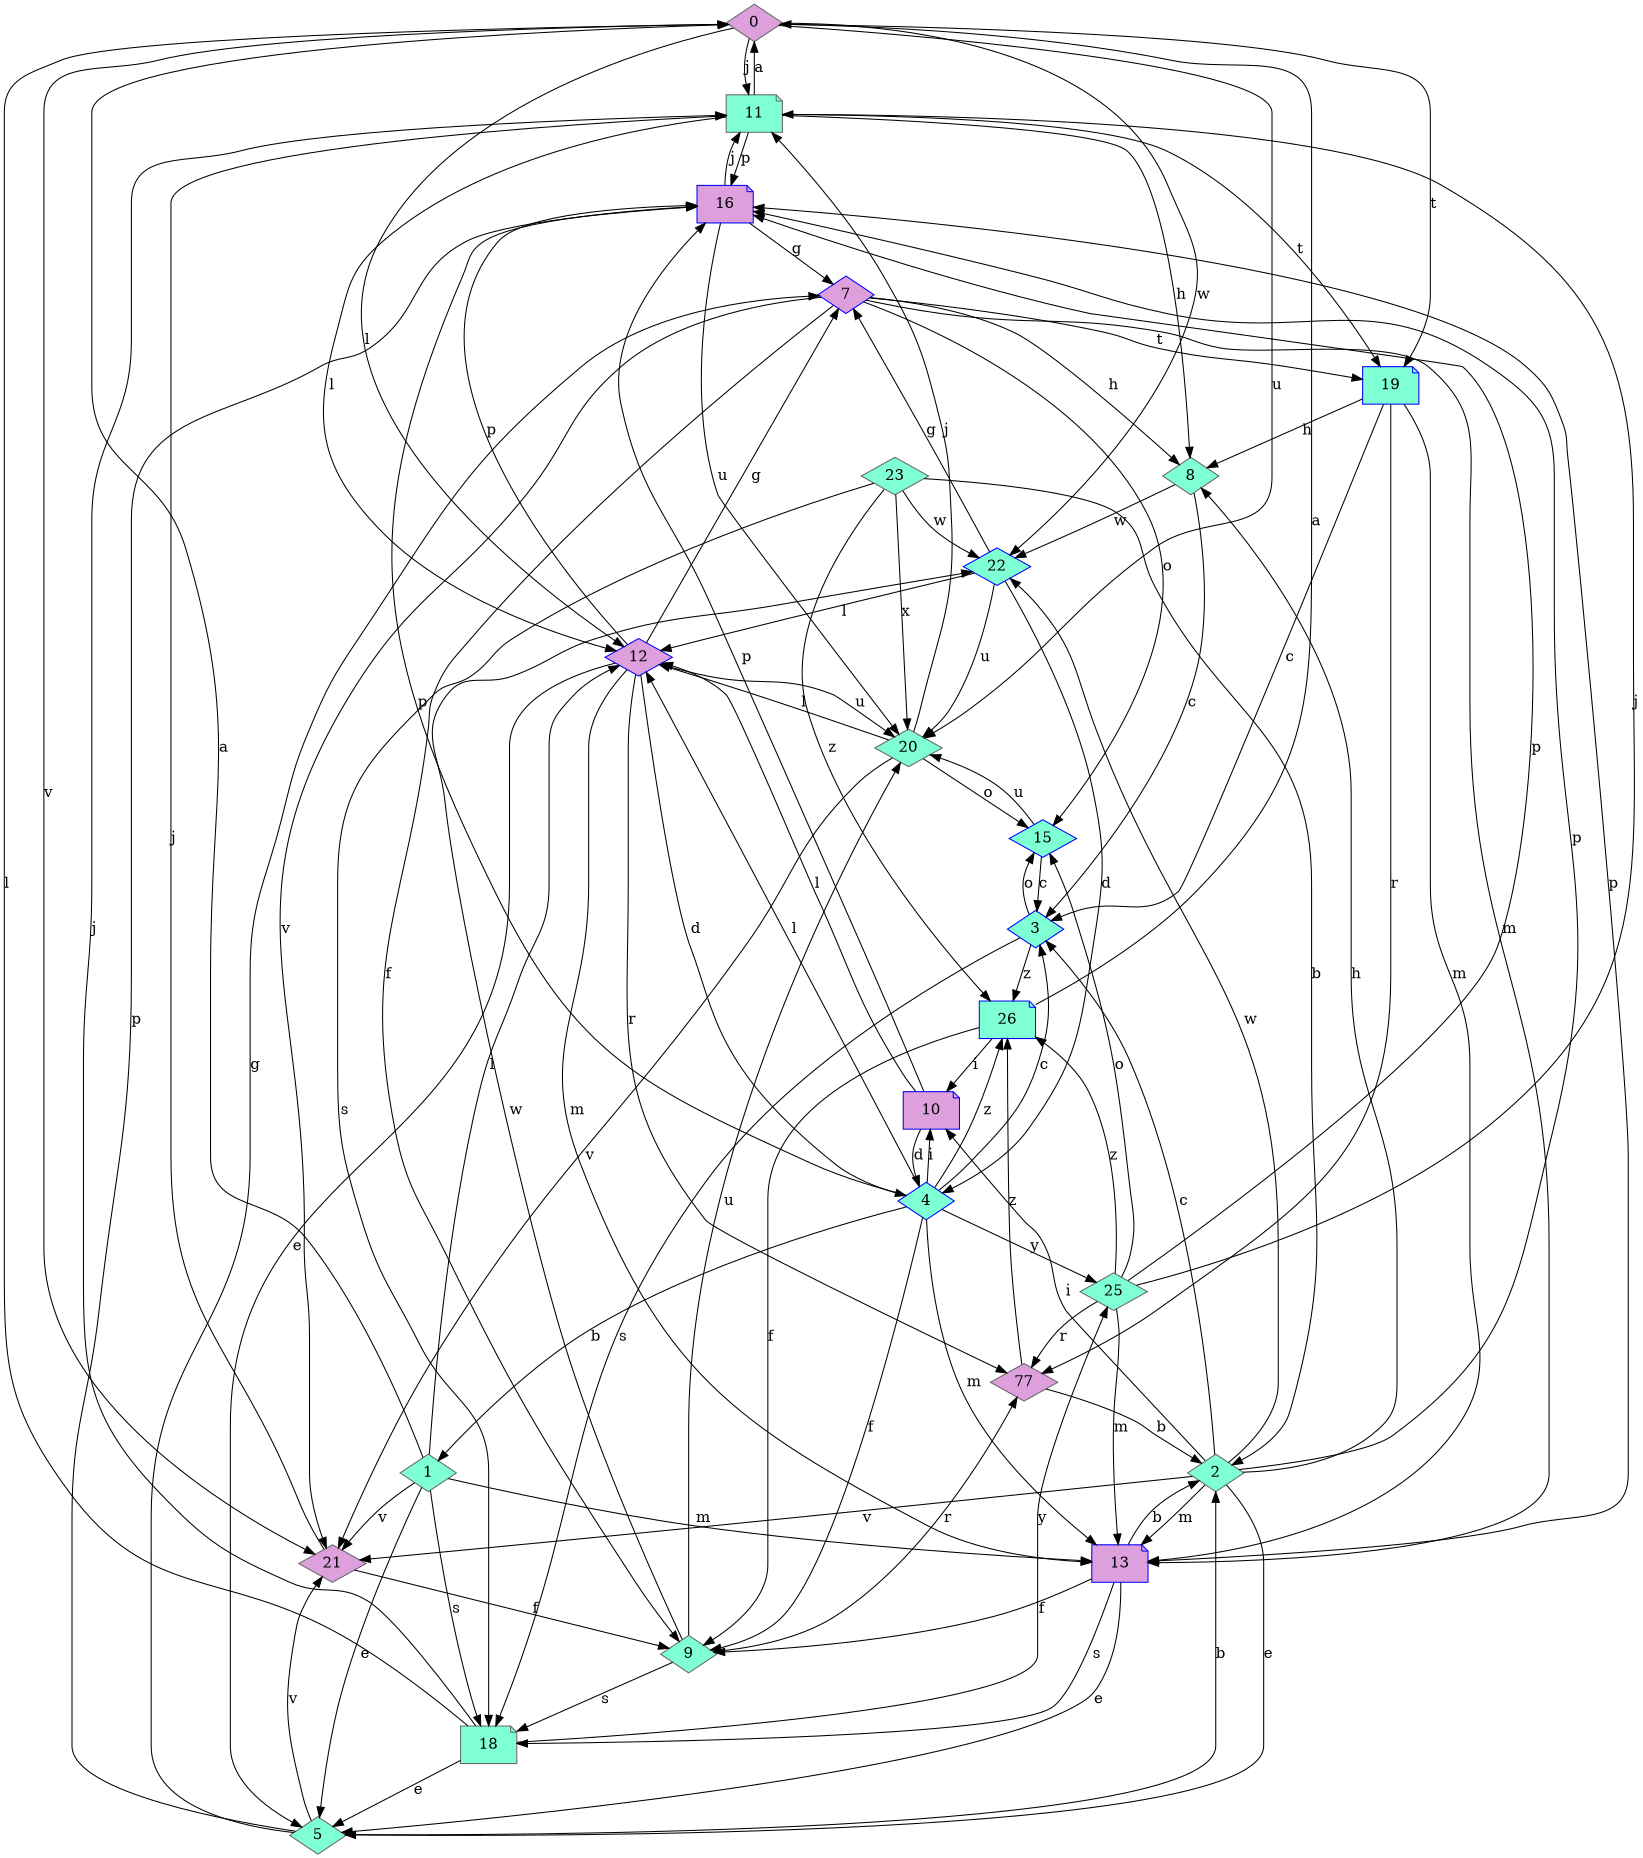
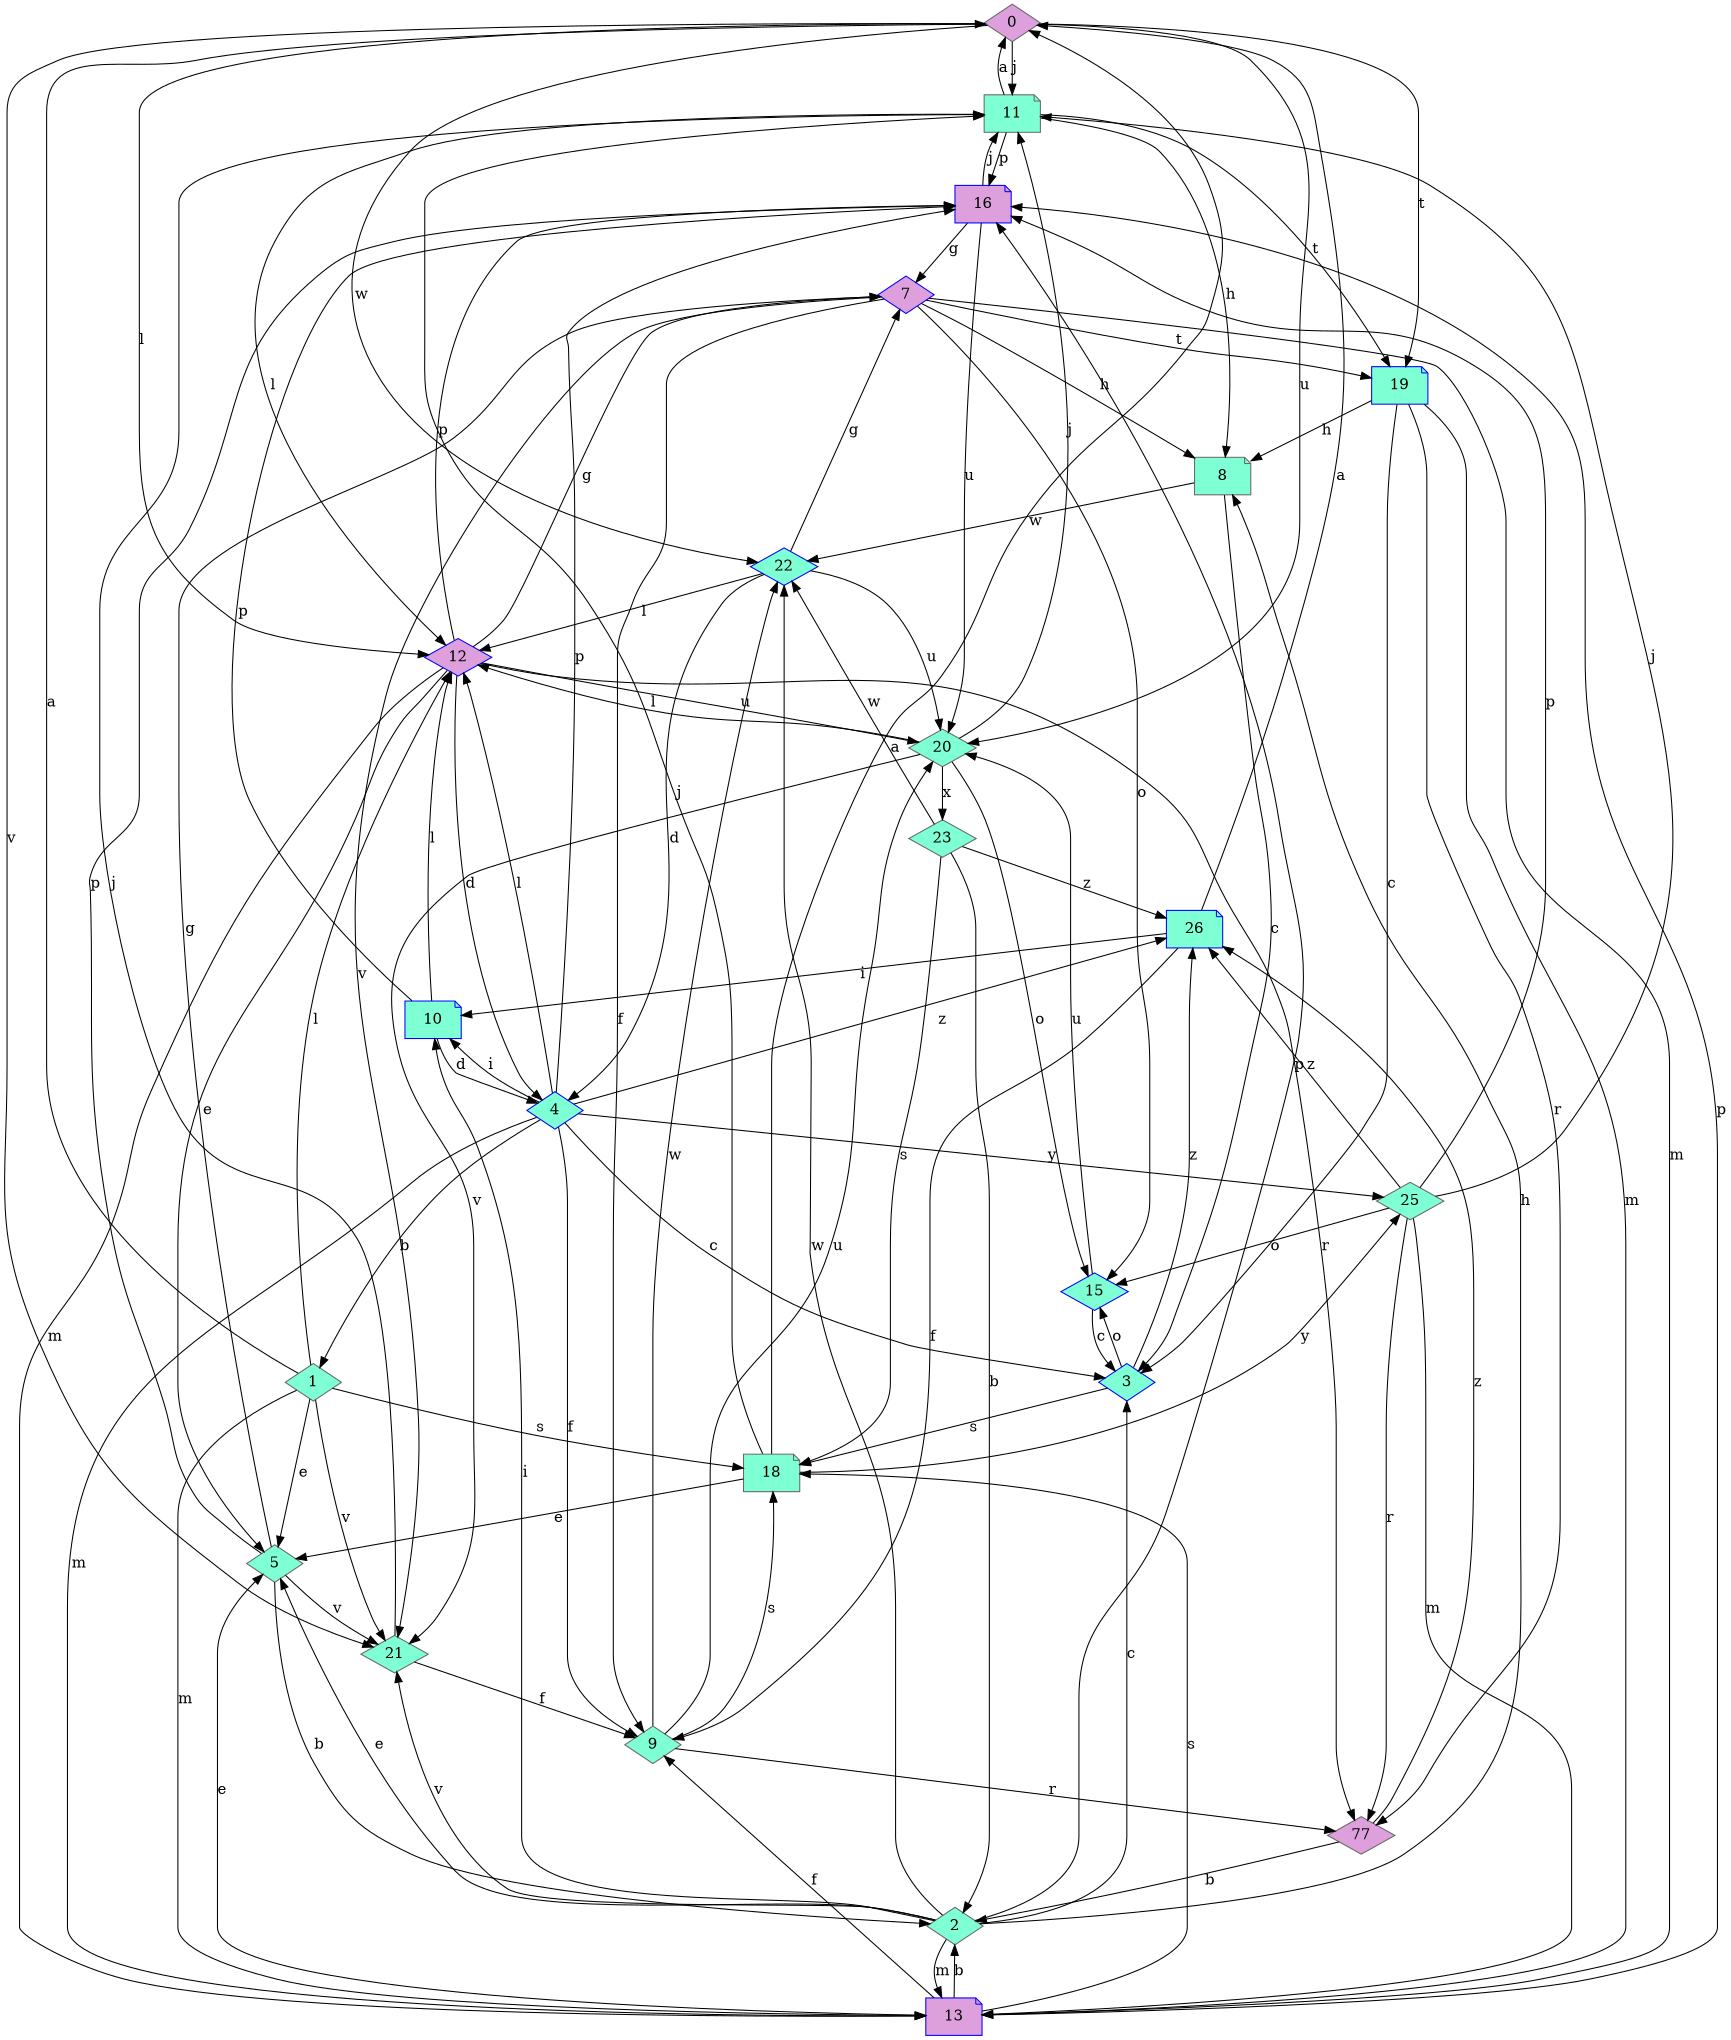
(1191, 476) -> (1223, 476)
(901, 607) -> (942, 788)
(7, 884) -> (895, 748)
(931, 1110) -> (433, 1020)
(332, 1564) -> (395, 1654)
